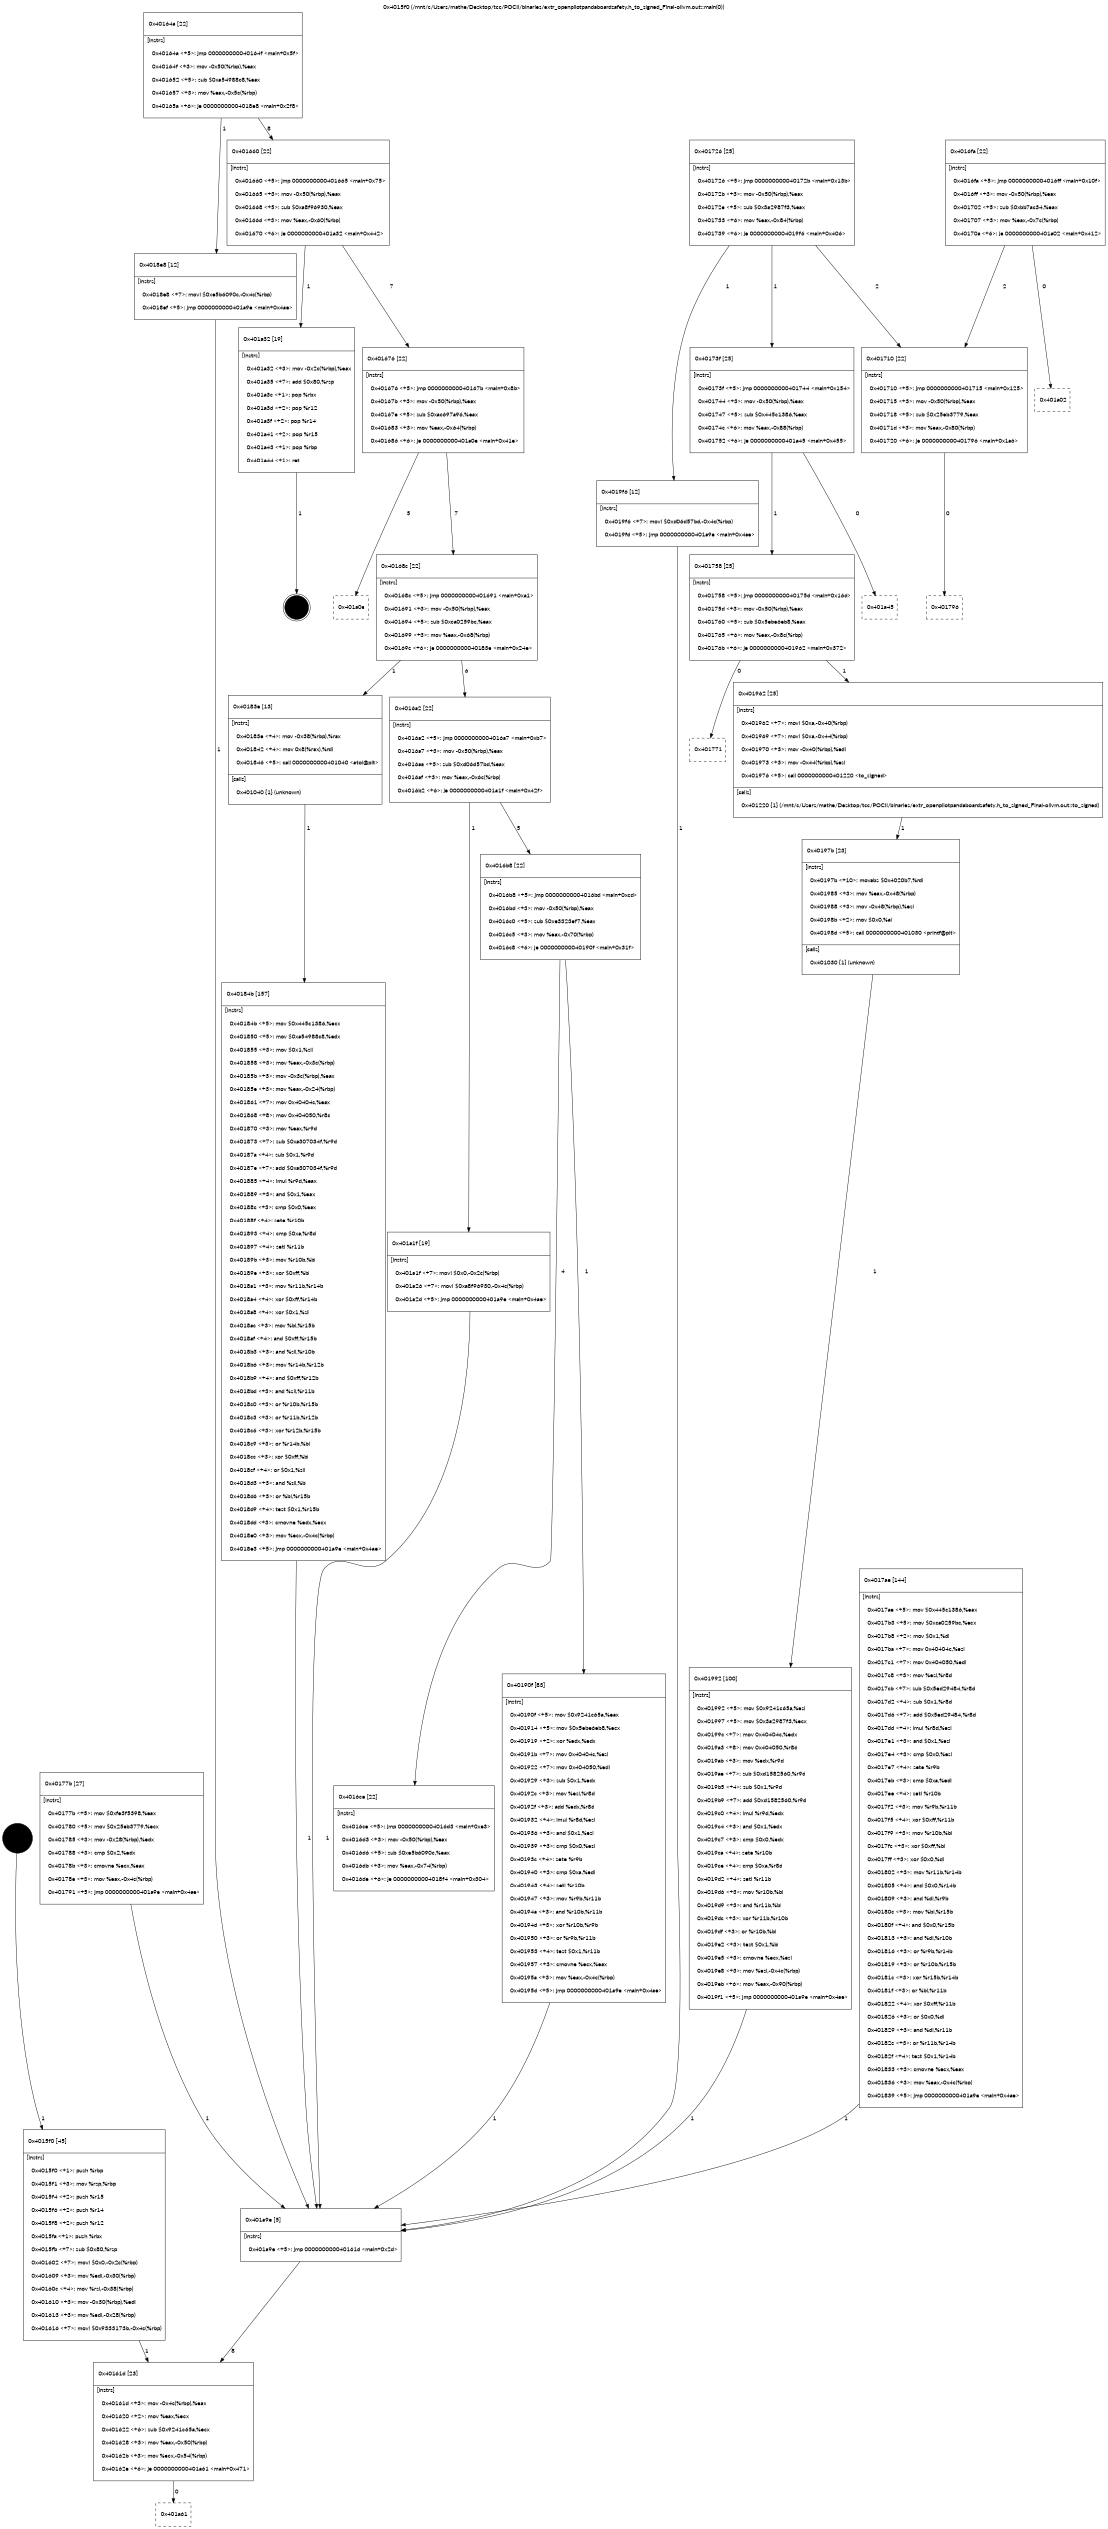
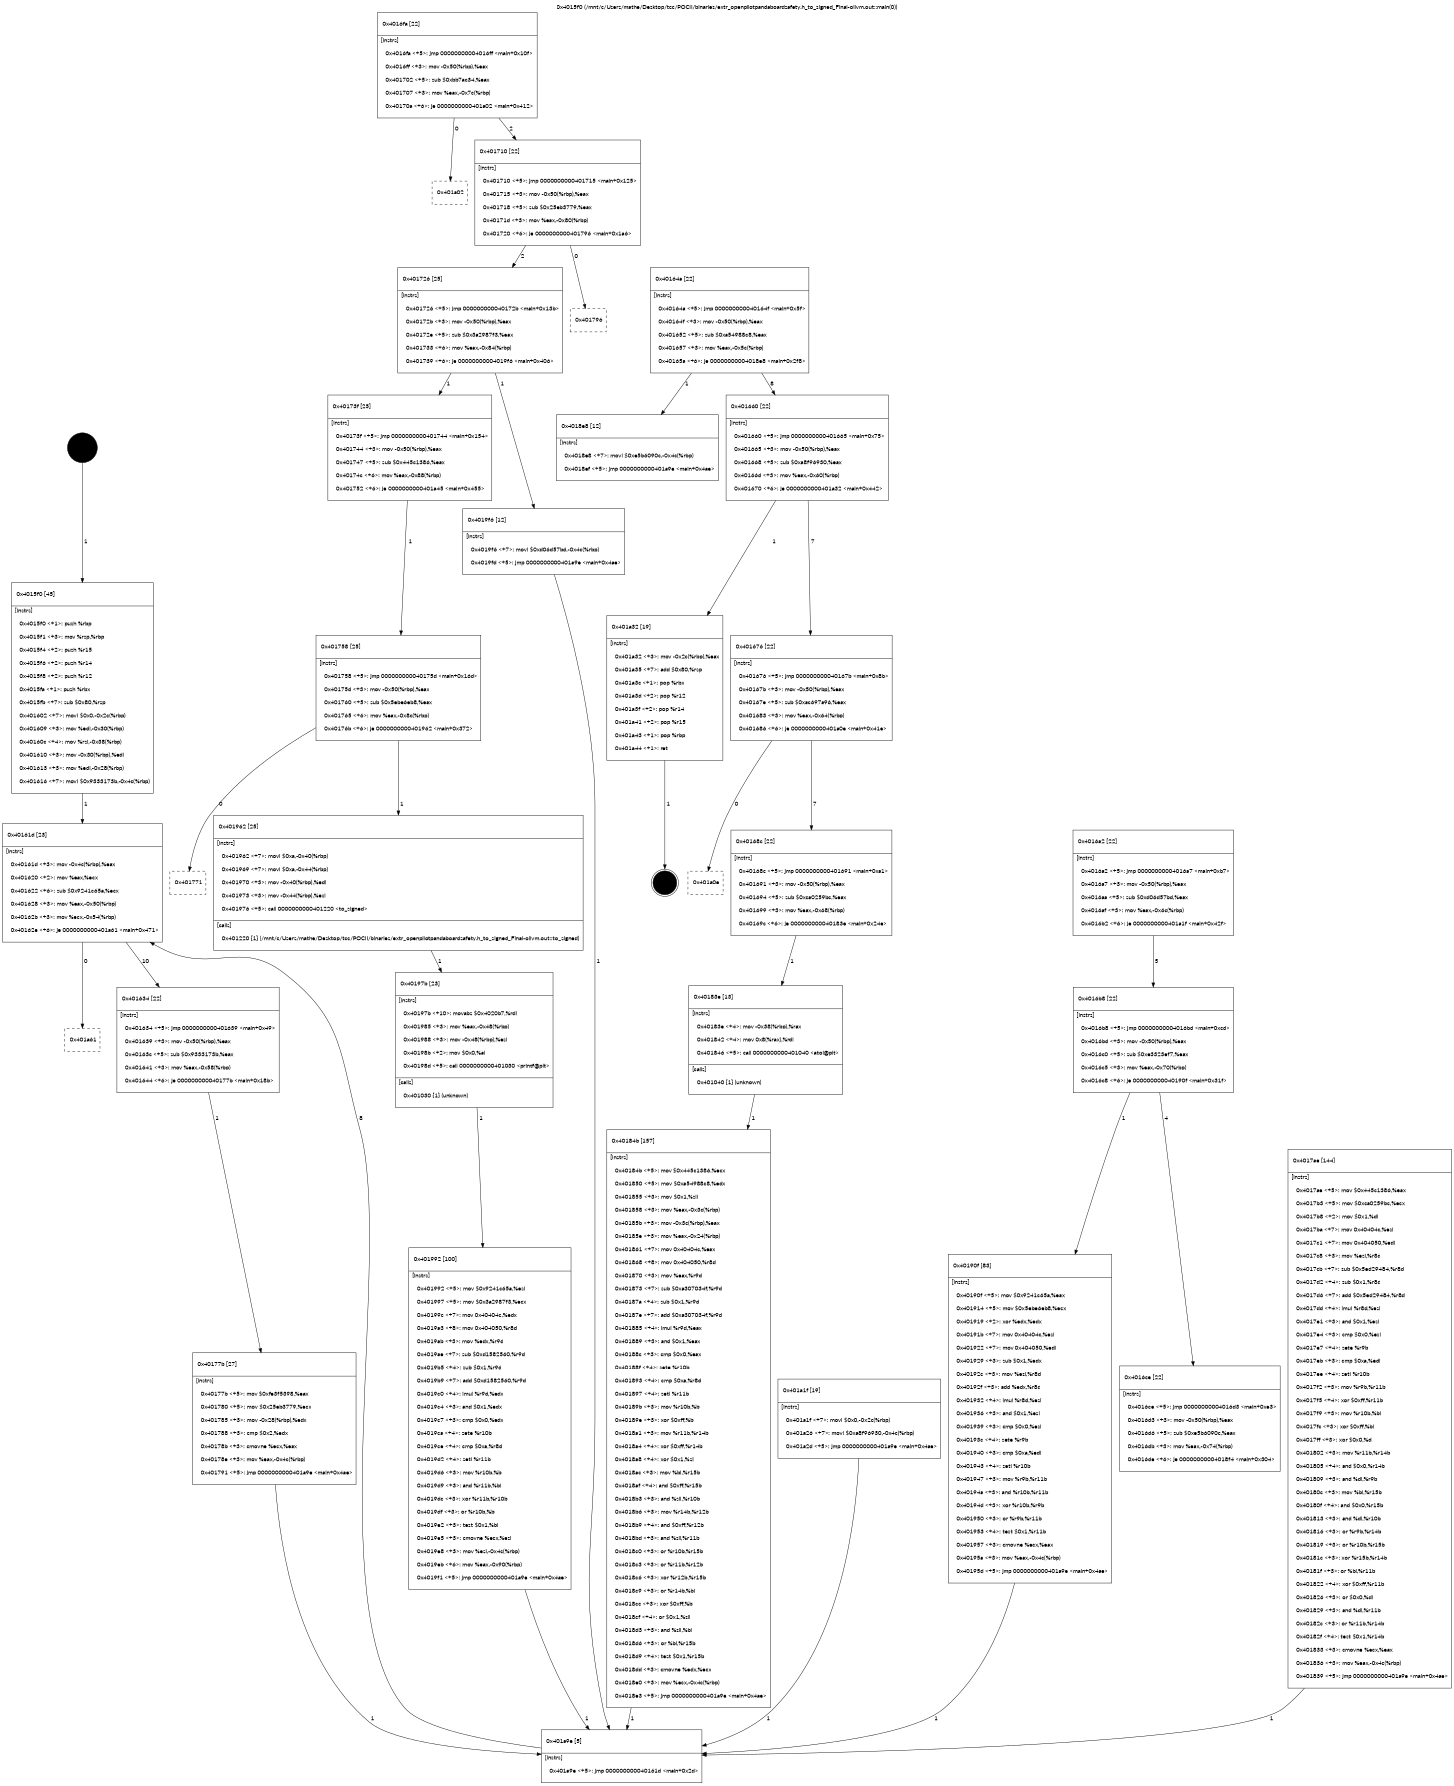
(857, 295) -> (520, 255)
(408, 514) -> (736, 804)
(880, 607) -> none
(463, 677) -> none
(469, 1015) -> none
none -> (198, 1040)
(215, 1269) -> none
